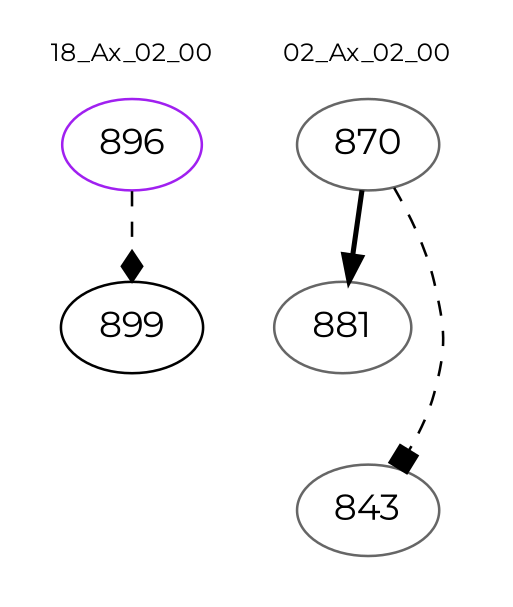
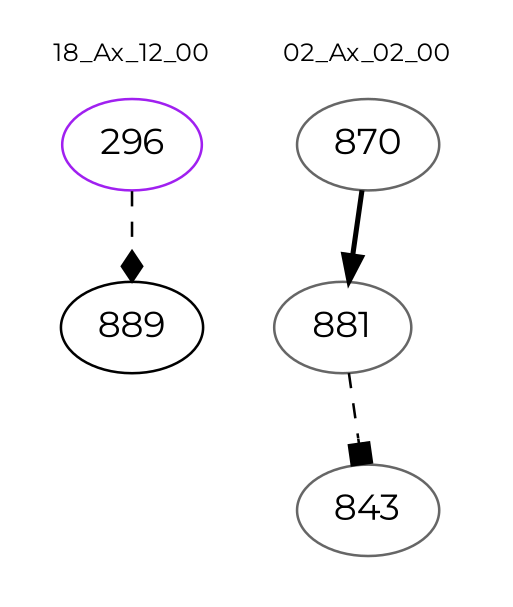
(132, 55) -> (132, 55)
(132, 145) -> (132, 145)
(441, 315) -> (354, 406)
(132, 328) -> (132, 328)
